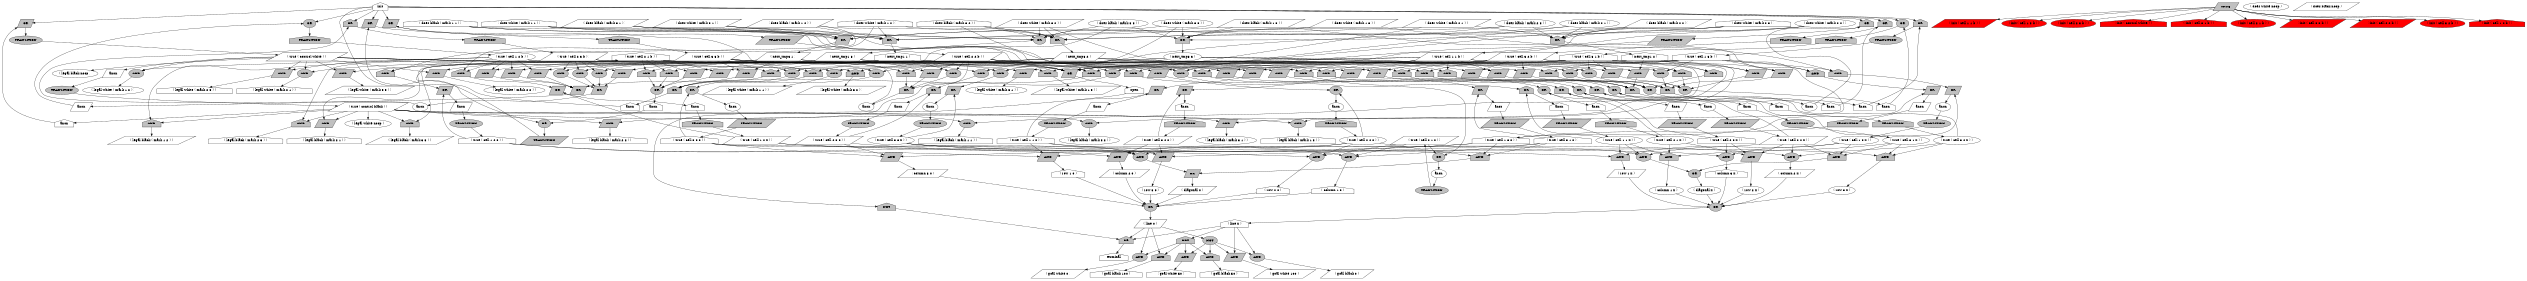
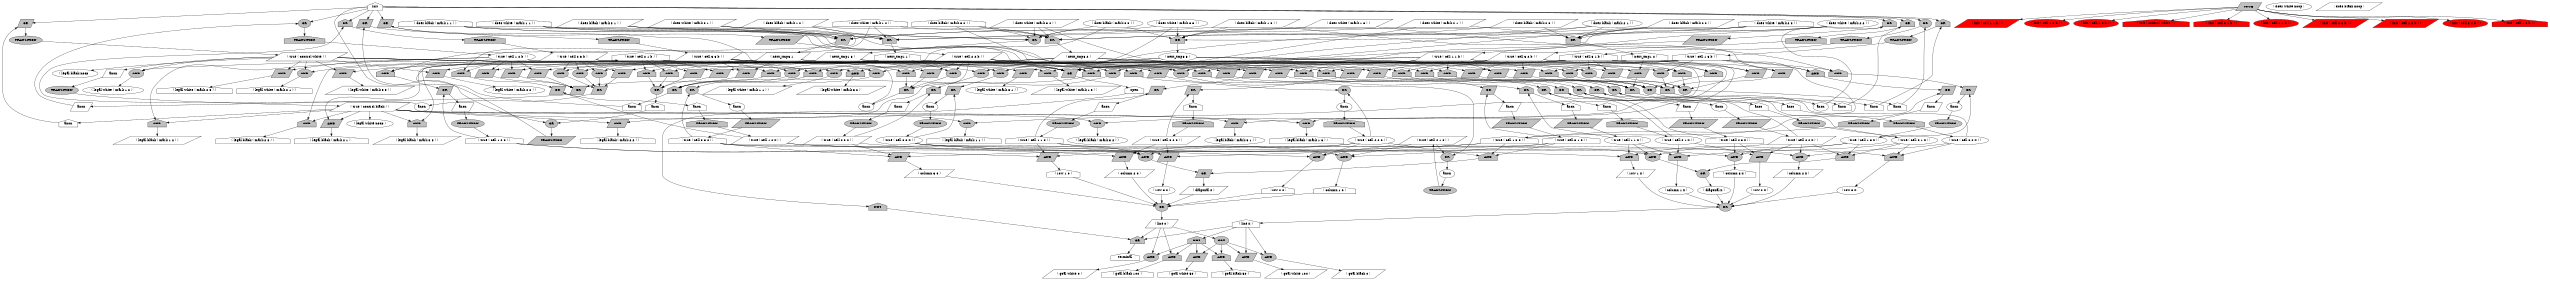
(1525, 23) -> (1534, 23)
